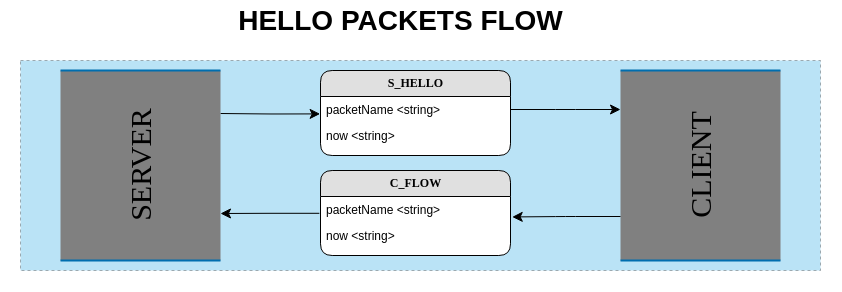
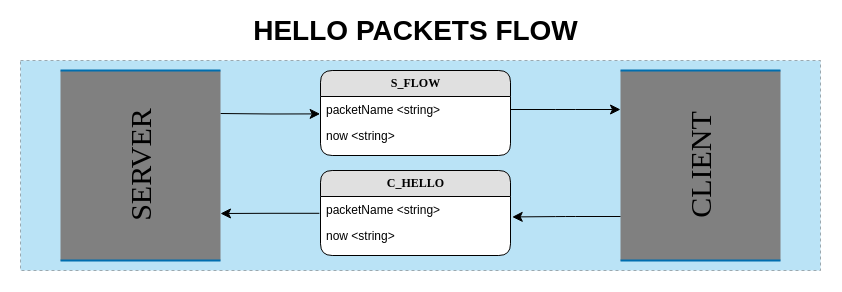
(401, 21) -> (416, 31)
(416, 84) -> (416, 84)
(416, 184) -> (416, 184)
